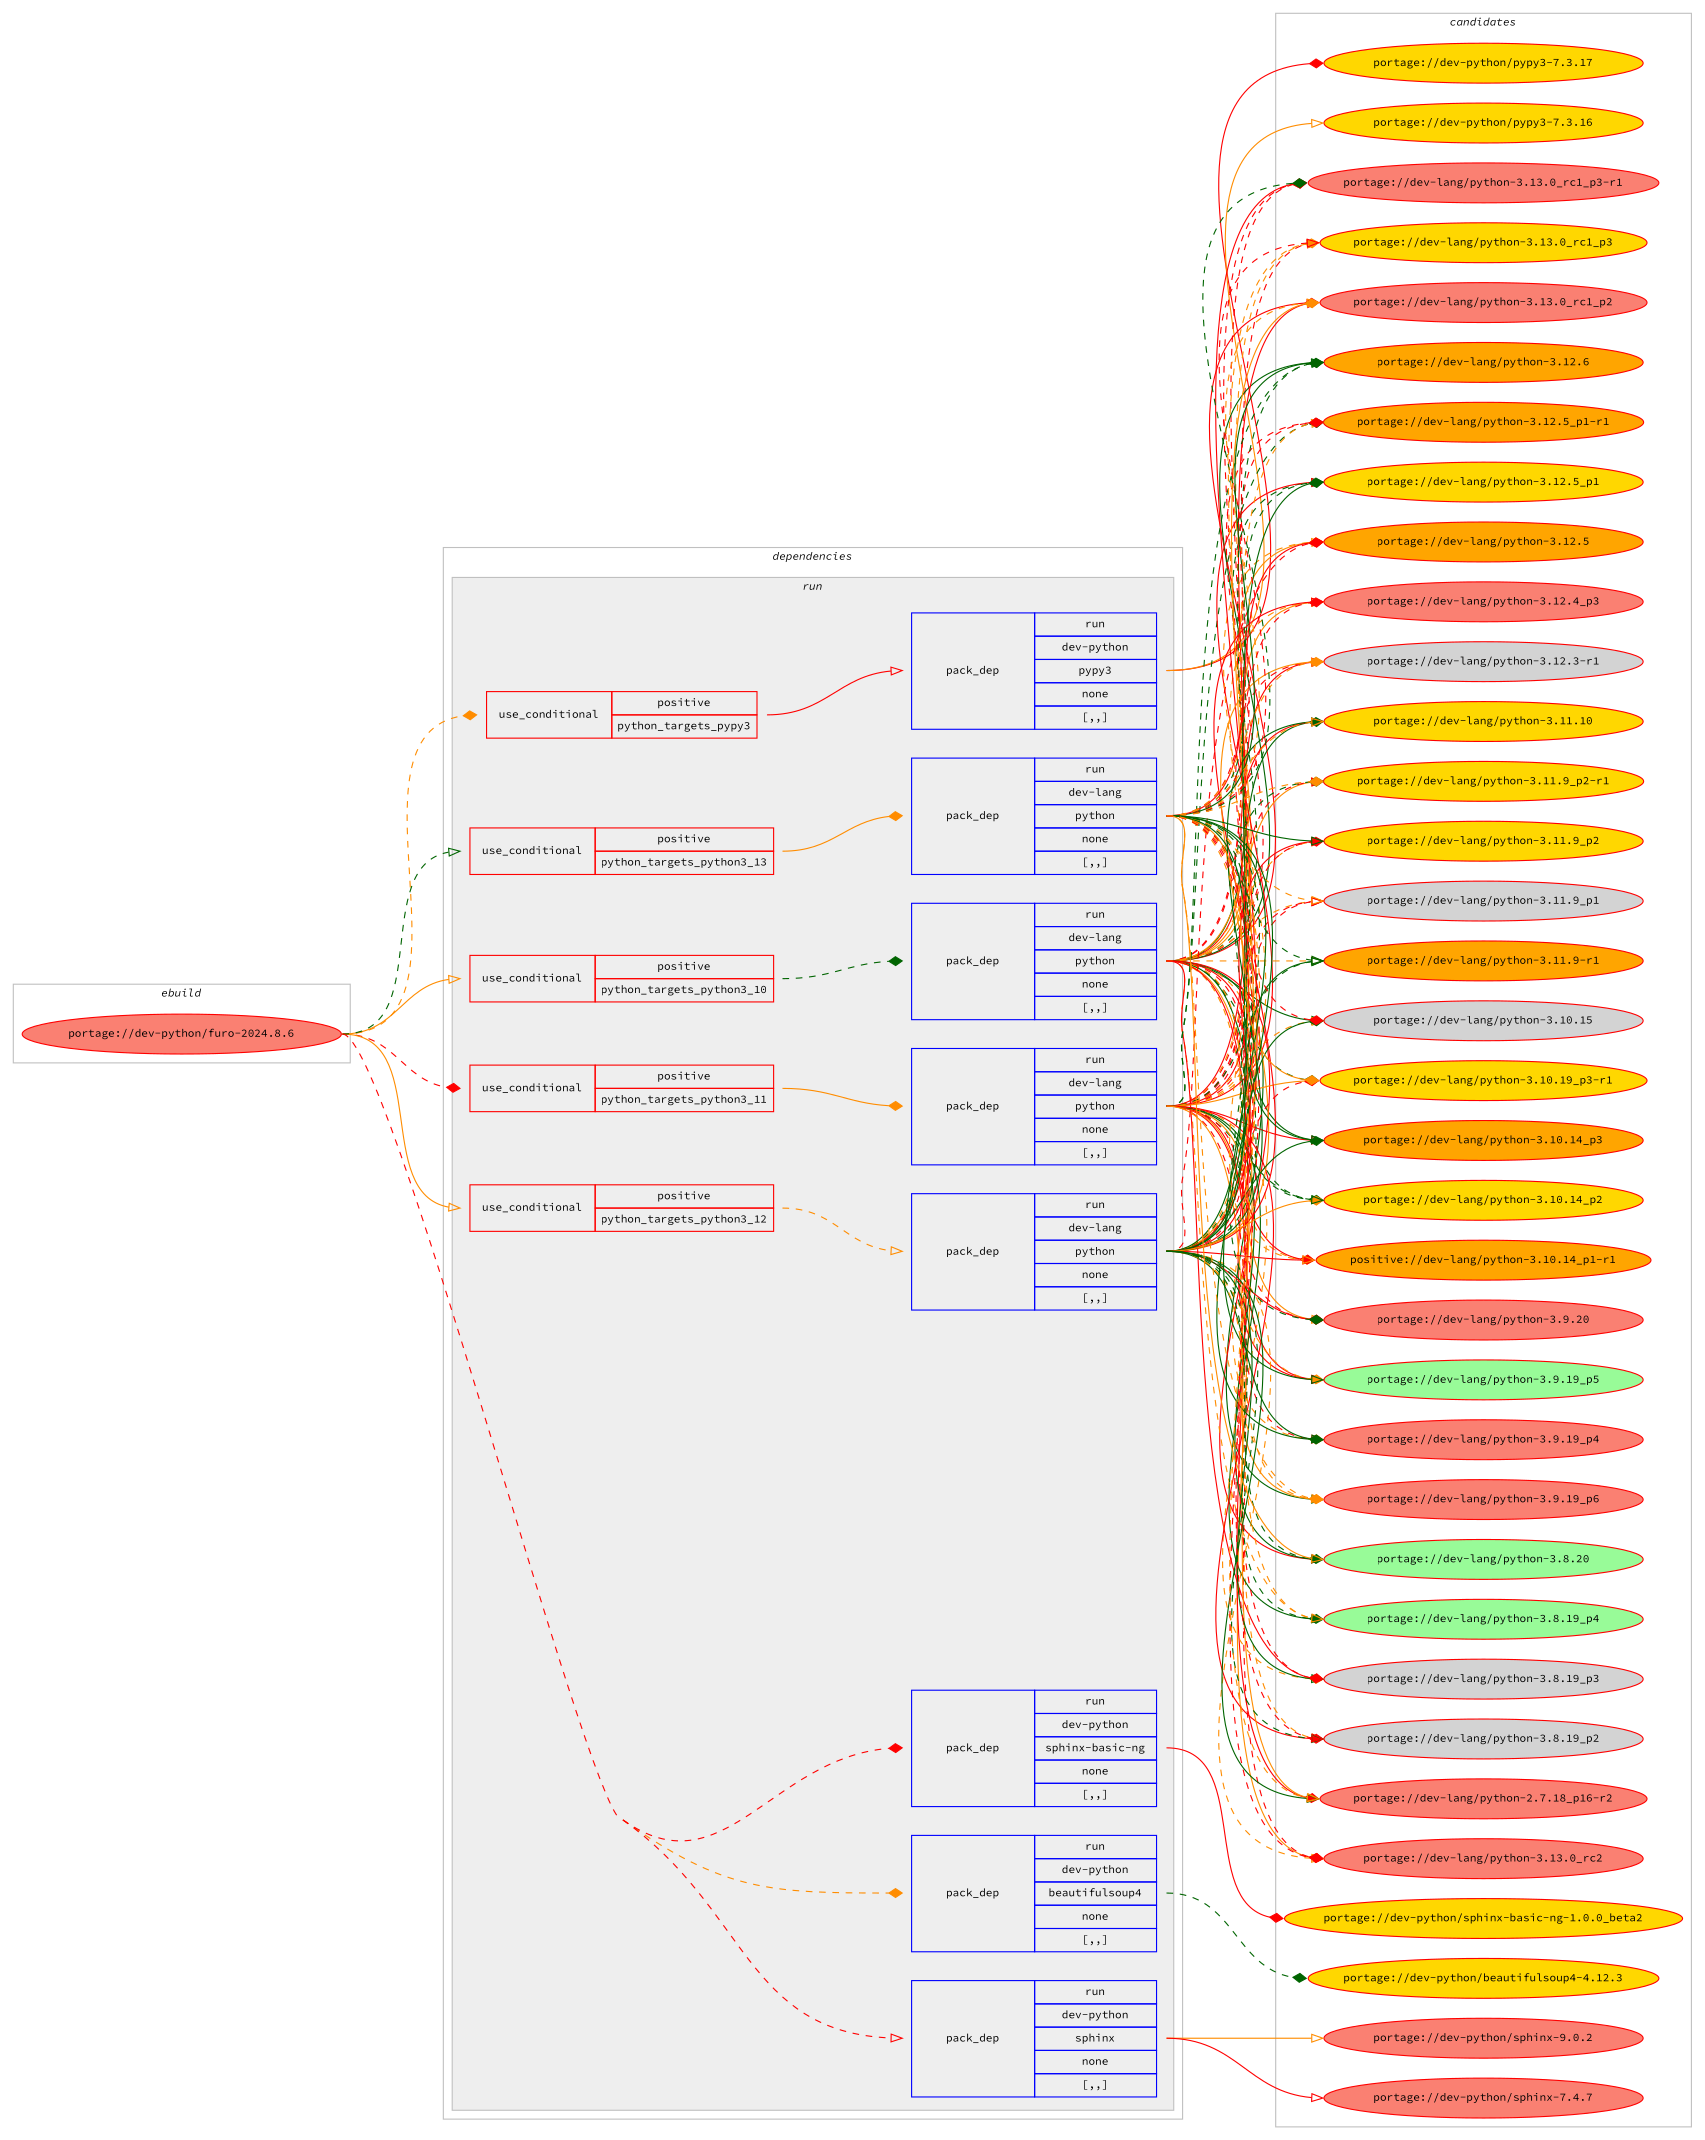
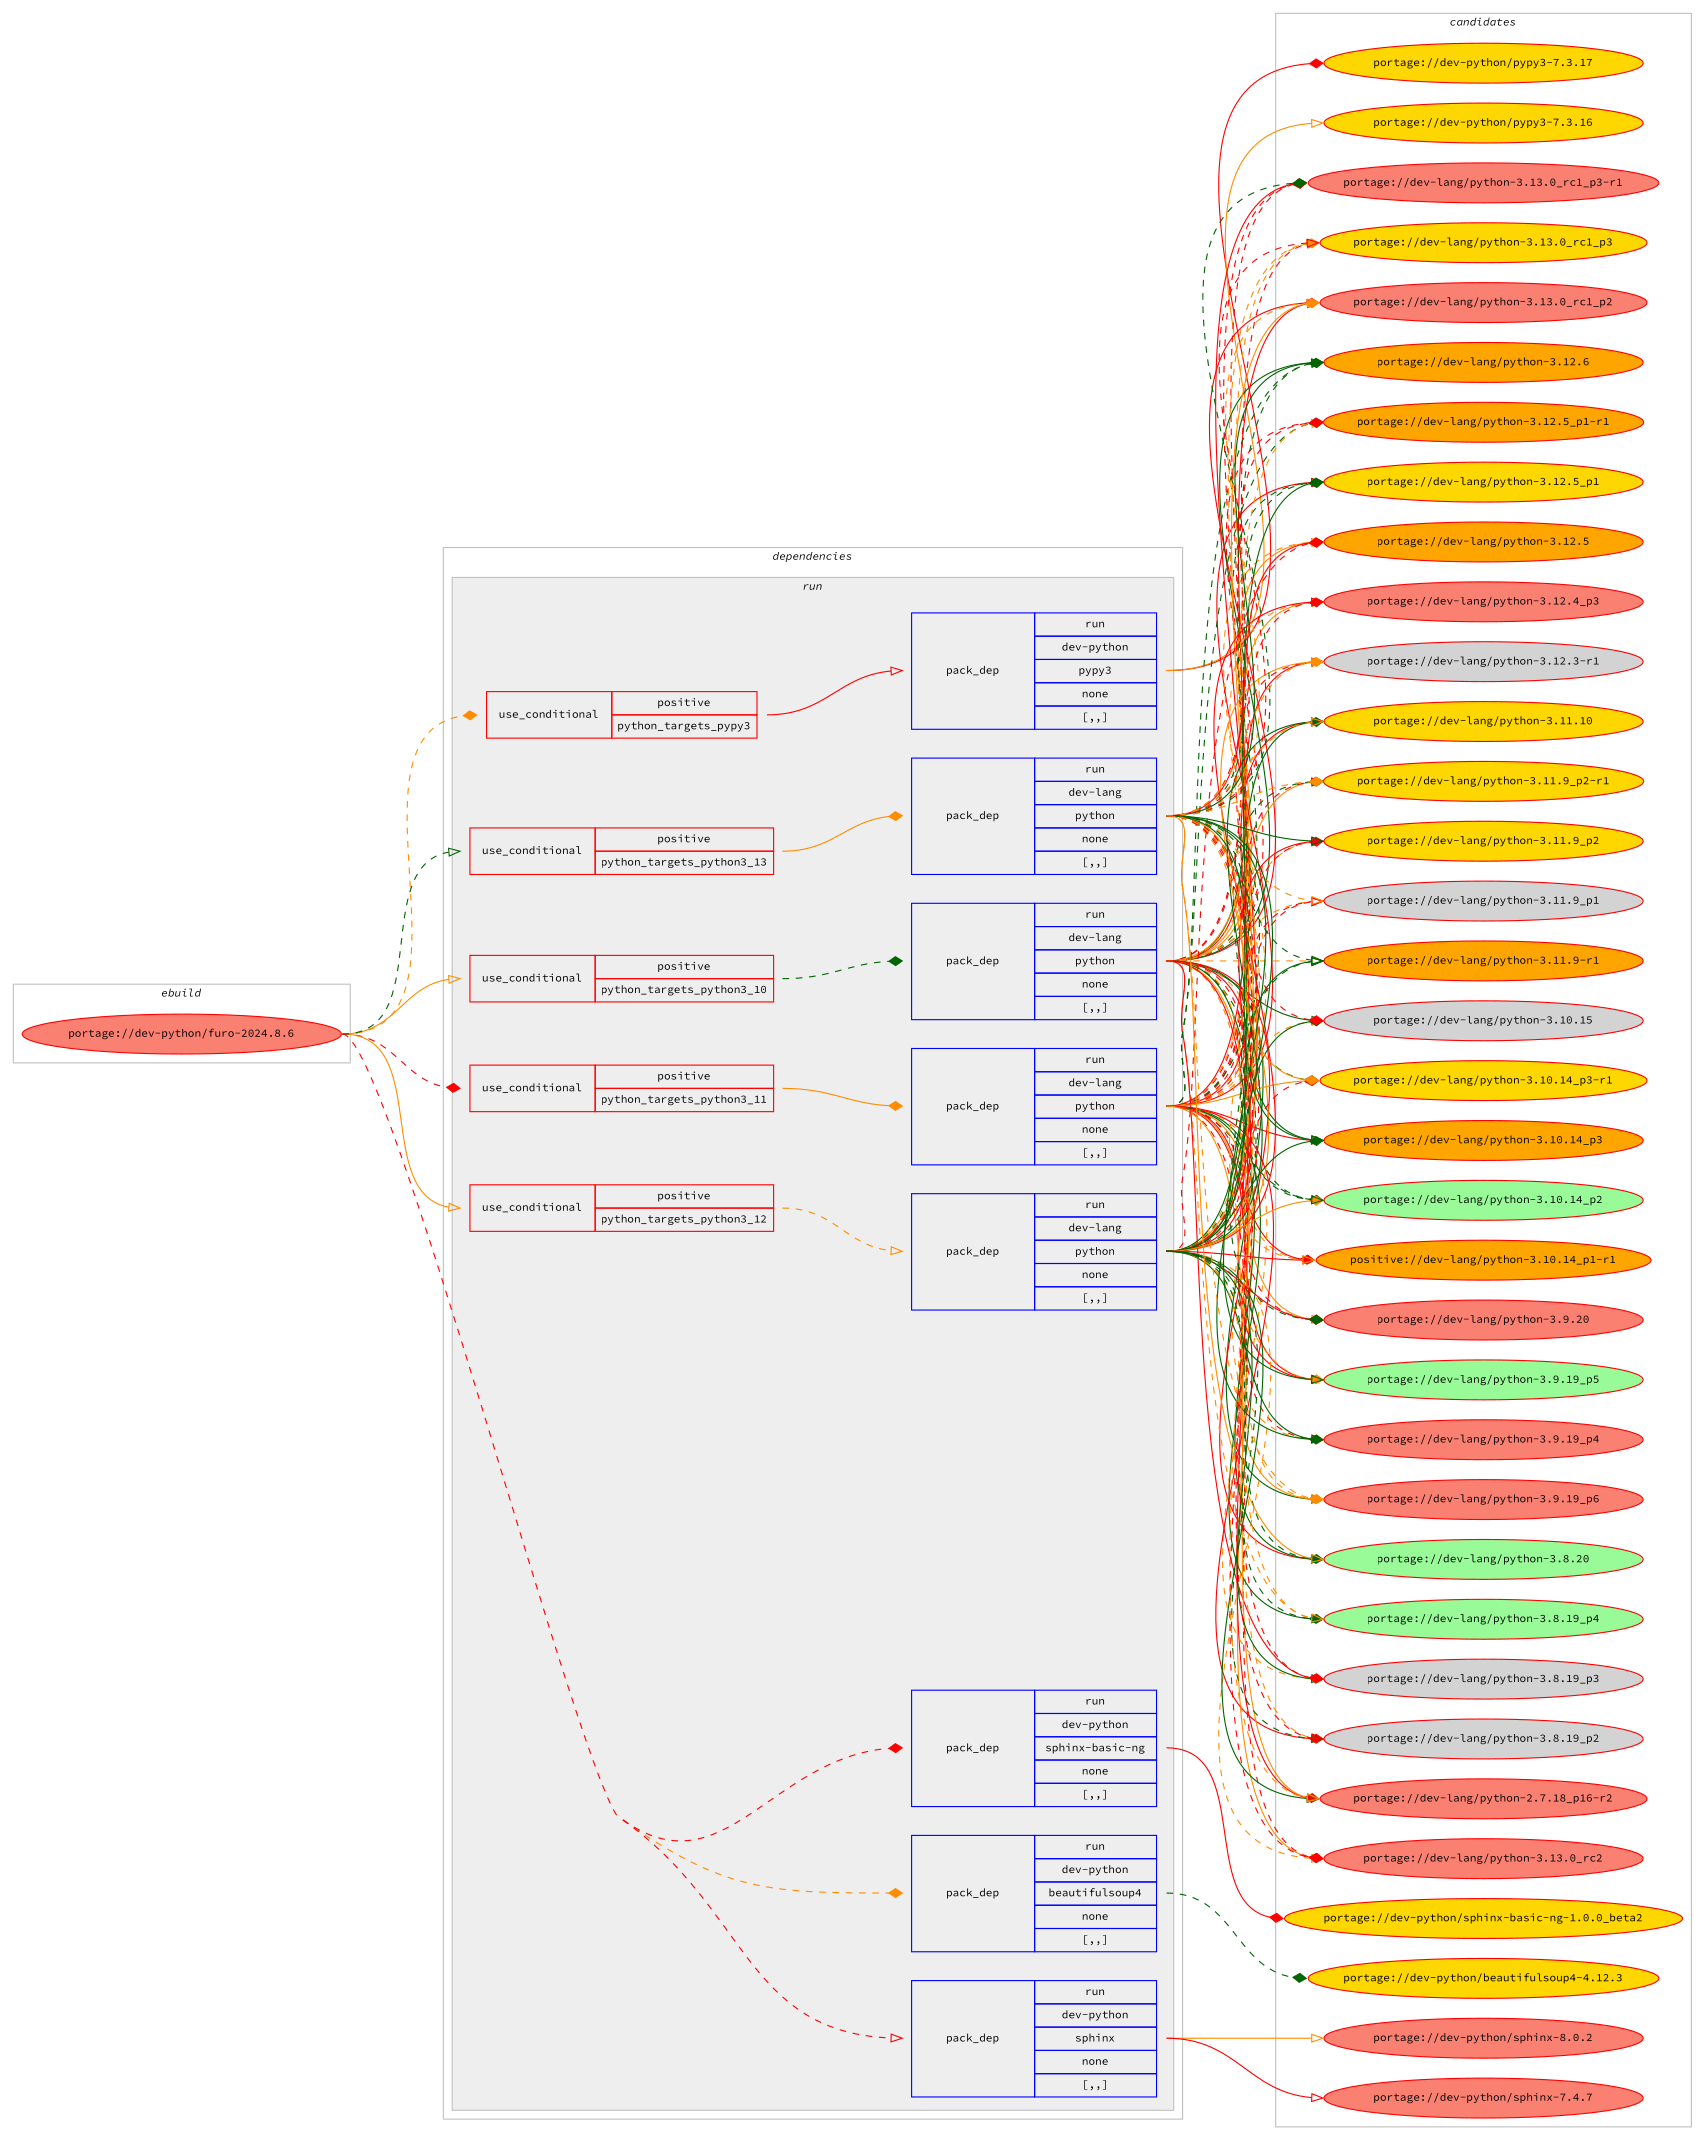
(1484, 1081) -> (1484, 1081)
(1484, 1200) -> (1484, 1200)
(1484, 2038) -> (1484, 2038)
